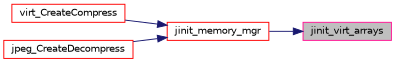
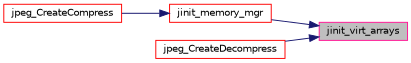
(68, 13) -> (63, 13)
(145, 40) -> (297, 40)
